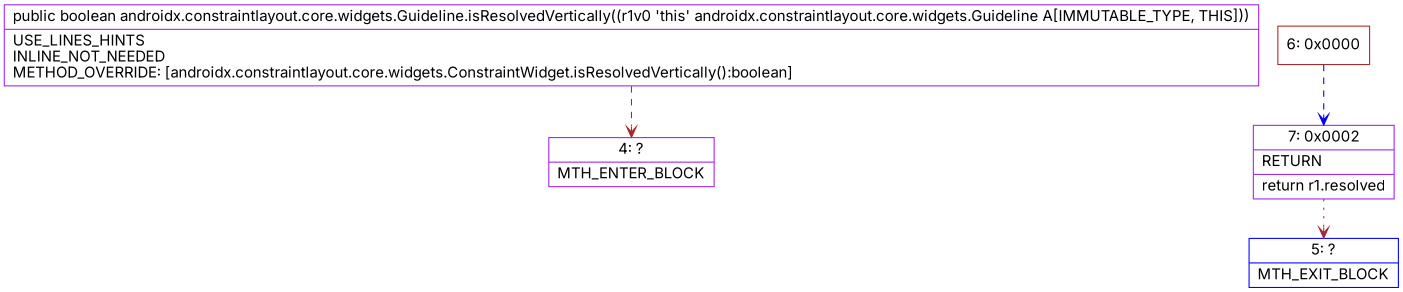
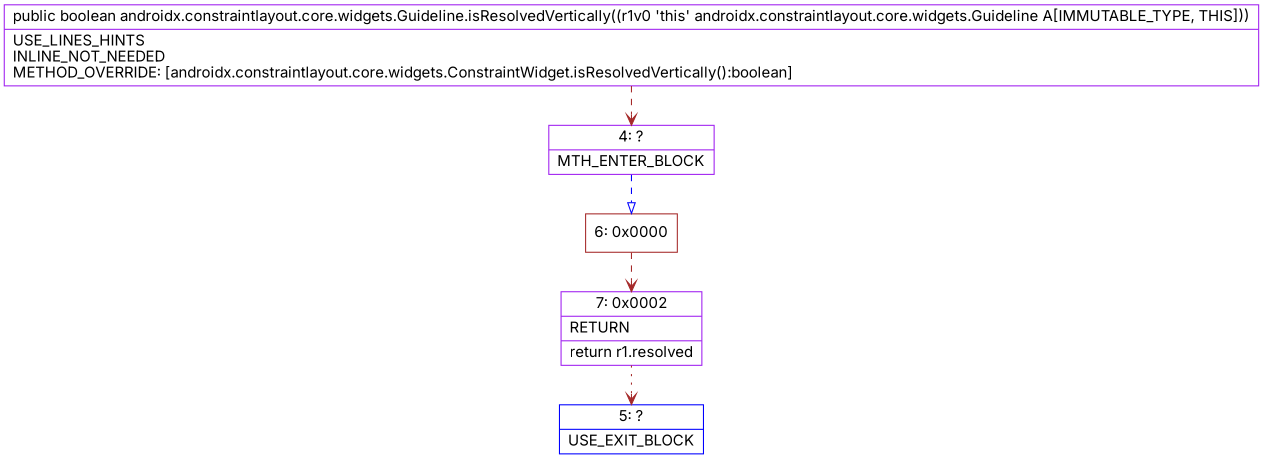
(1324, 89) -> (631, 267)
none -> (631, 189)
(1324, 275) -> (631, 441)
